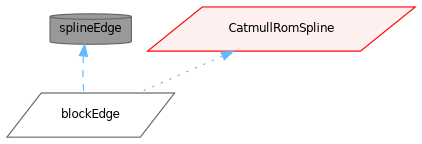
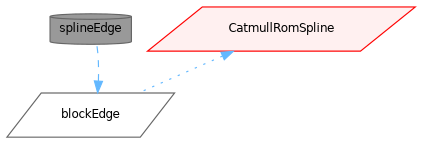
(83, 74) -> (98, 63)
